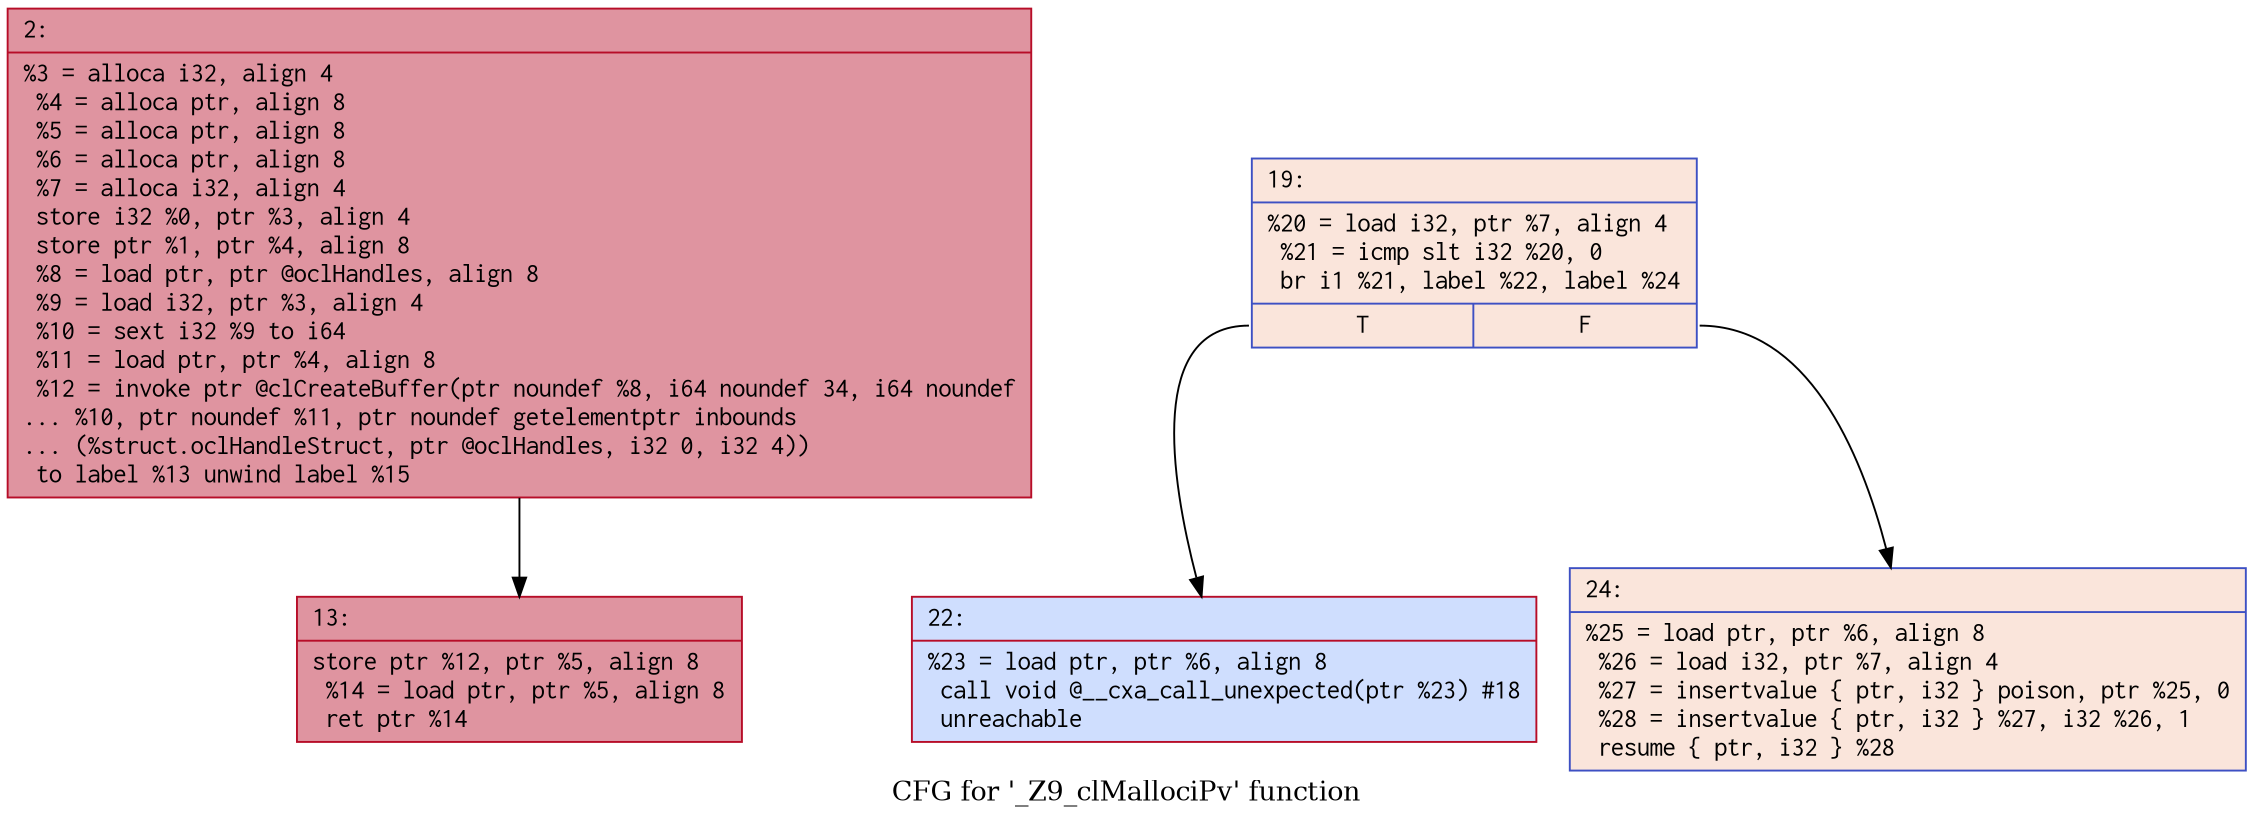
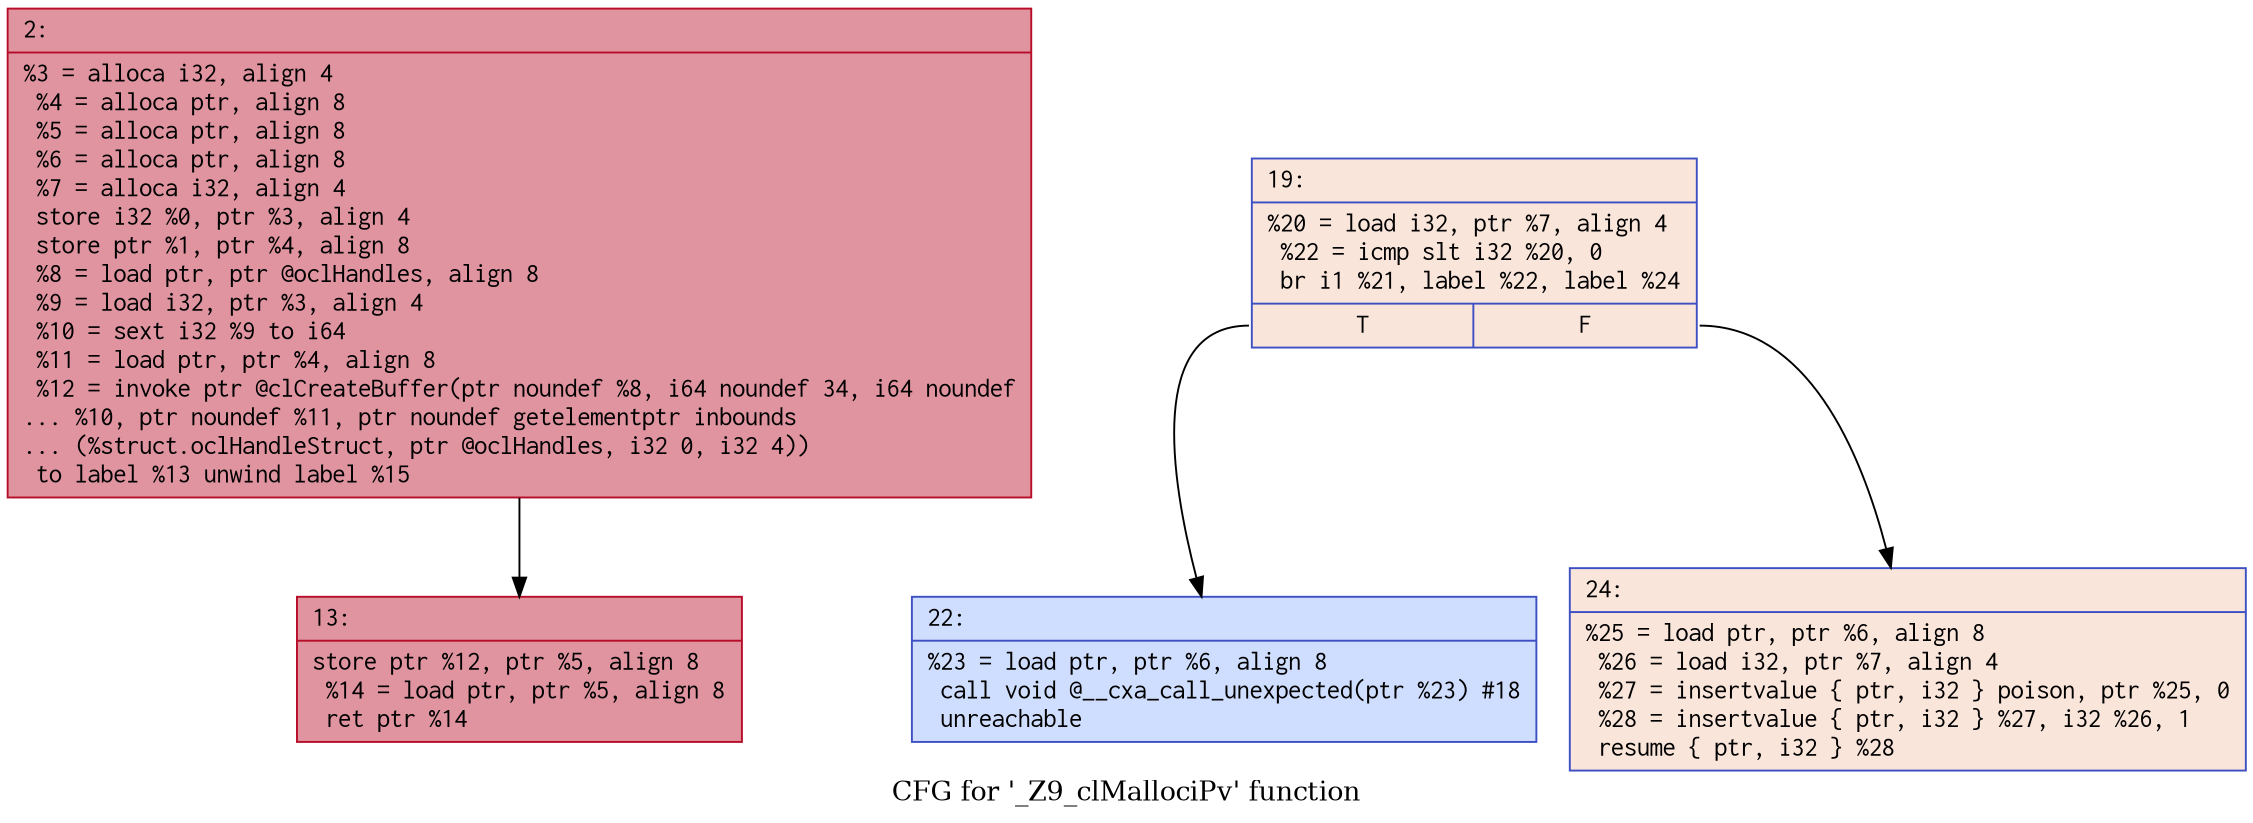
(1435, 252) -> (1435, 252)
(1224, 669) -> (1224, 669)
